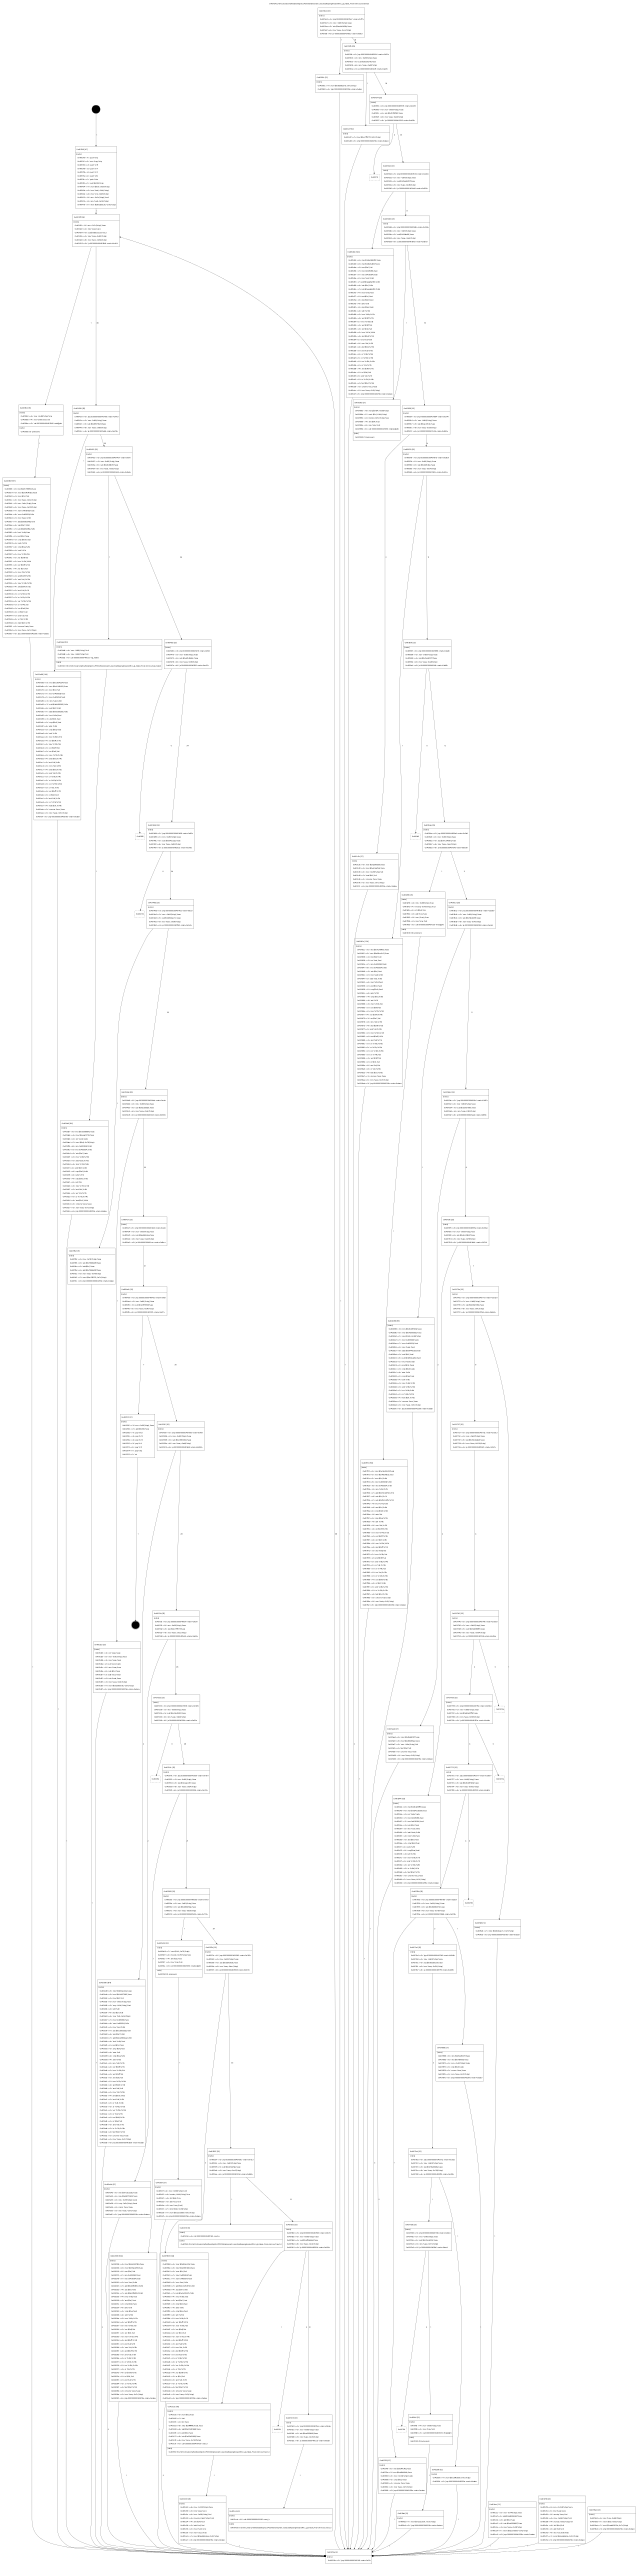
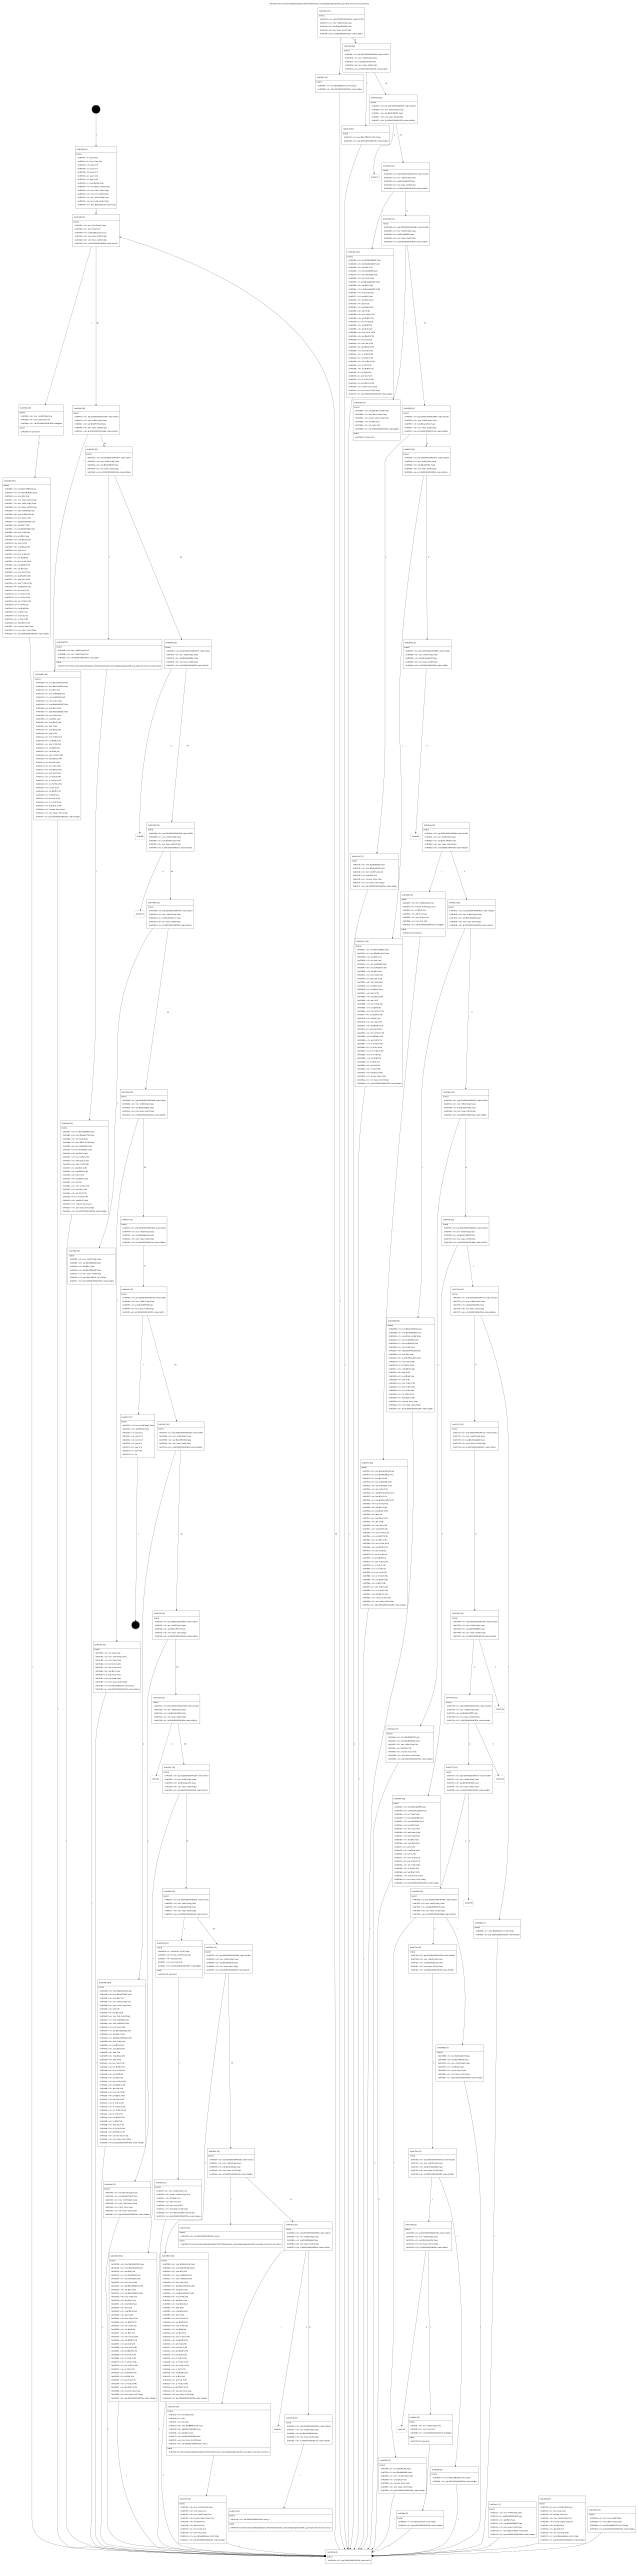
(437, 745) -> none
